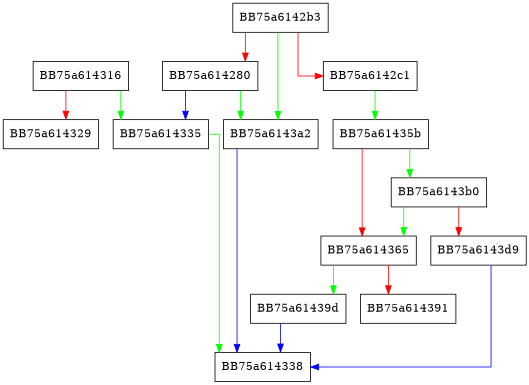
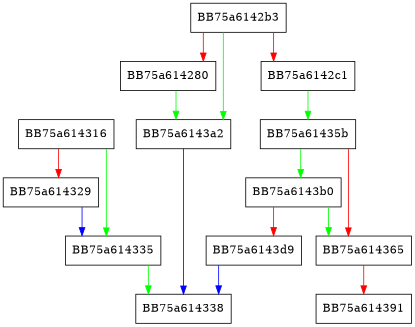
(186, 101) -> (82, 217)
(298, 309) -> none
